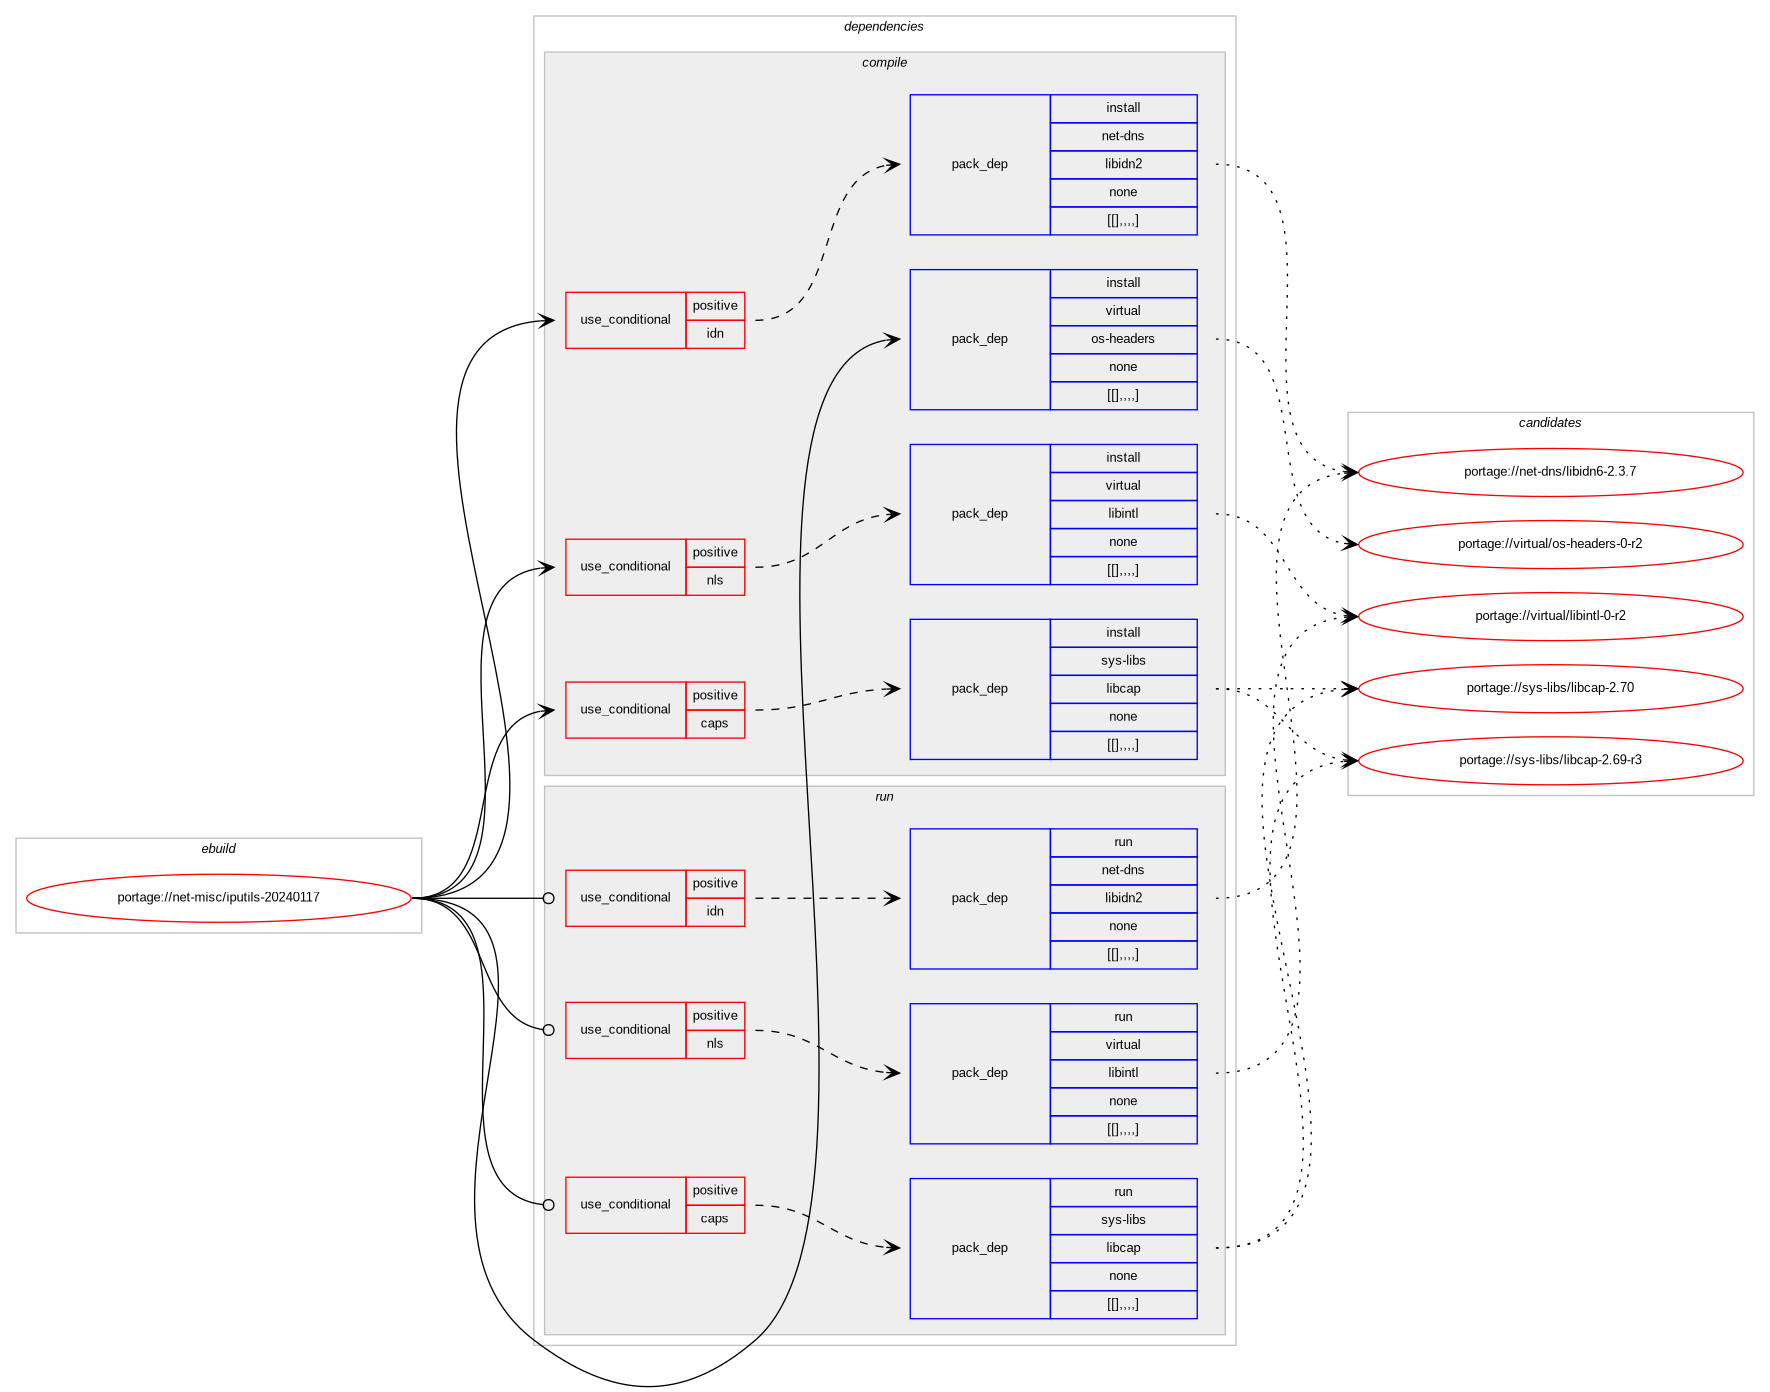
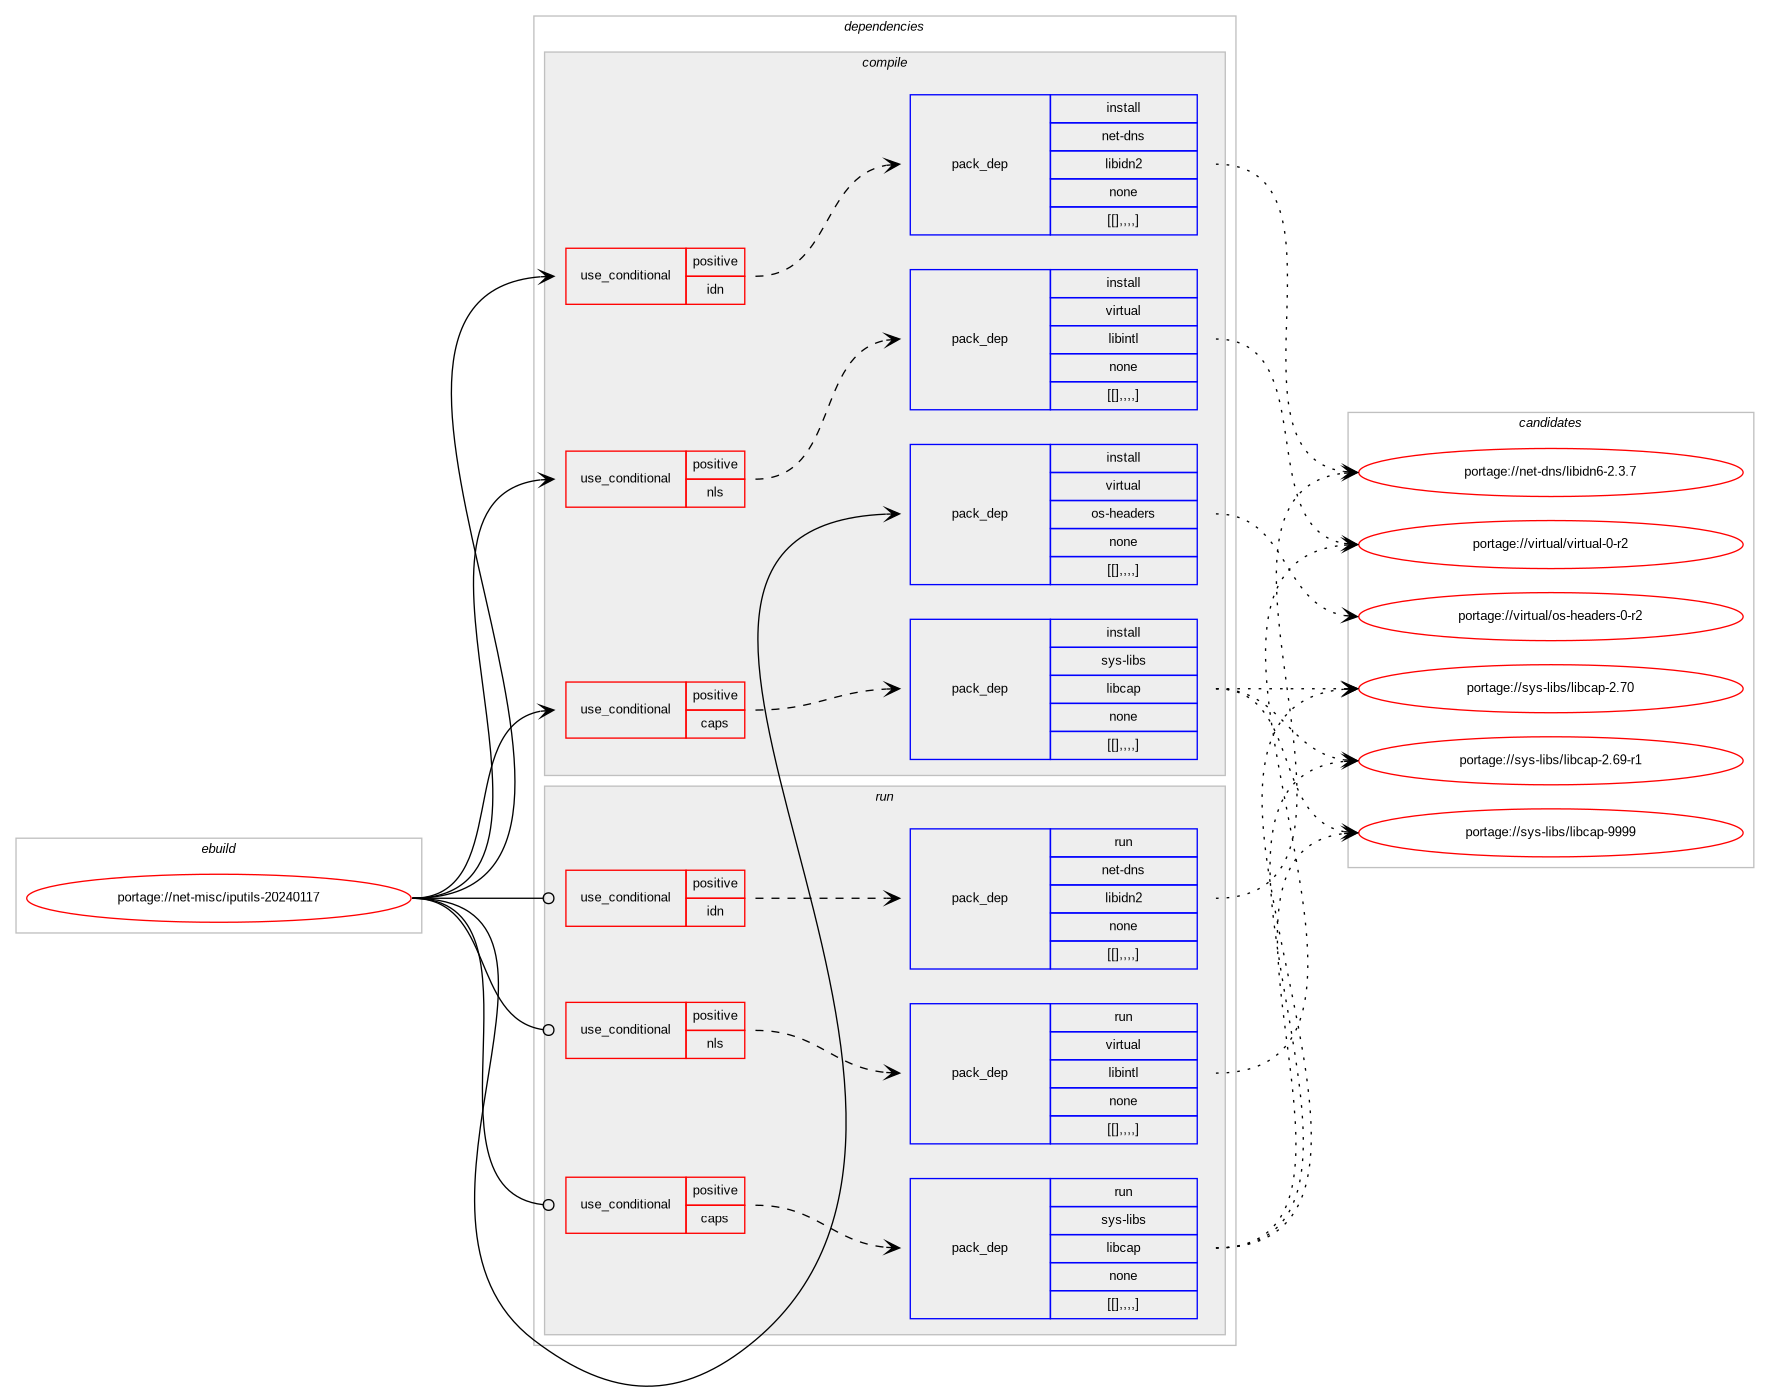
(1551, 617) -> (1551, 545)
(1551, 761) -> (1551, 761)
none -> (1551, 833)
